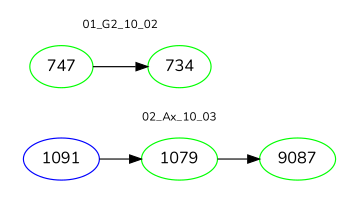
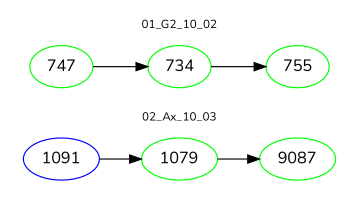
none -> (298, 67)
